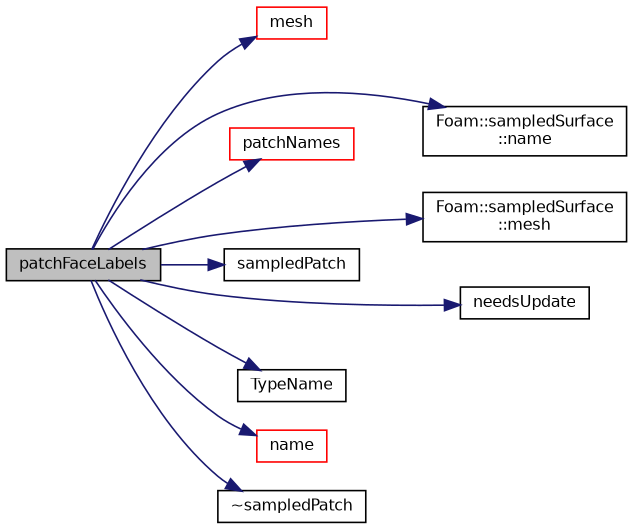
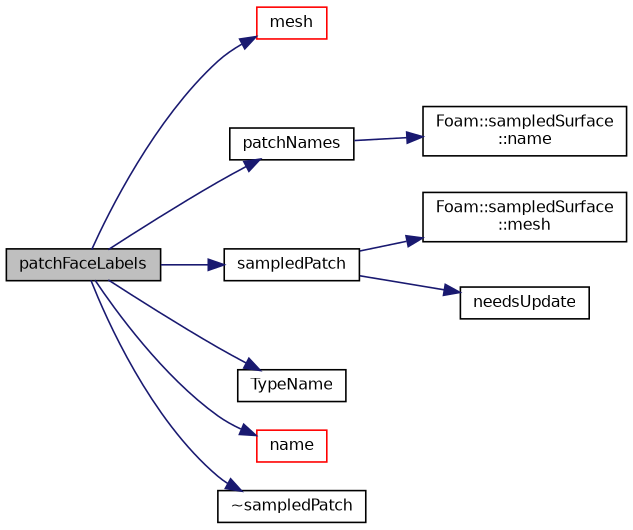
(231, 109) -> (381, 139)
(292, 144) -> (292, 144)
(273, 228) -> (383, 246)
(291, 302) -> (402, 283)
